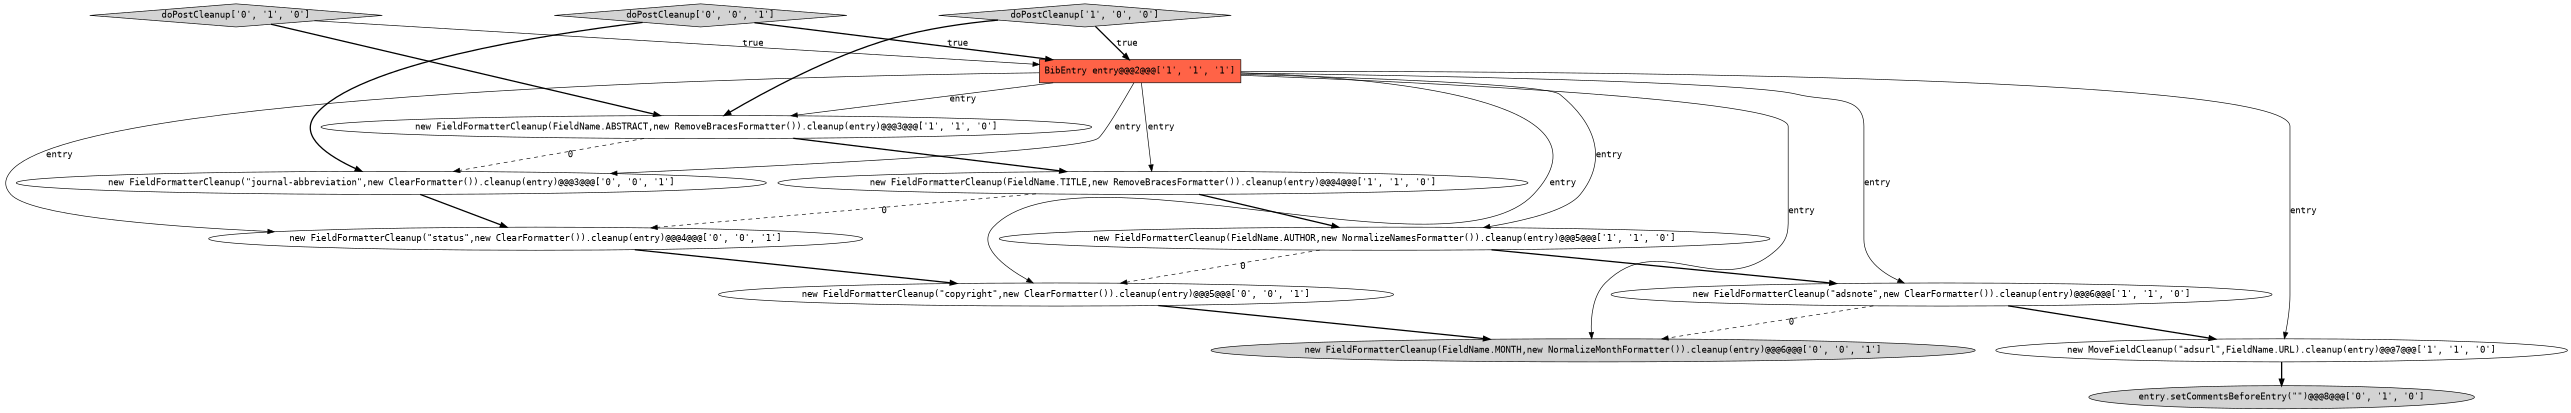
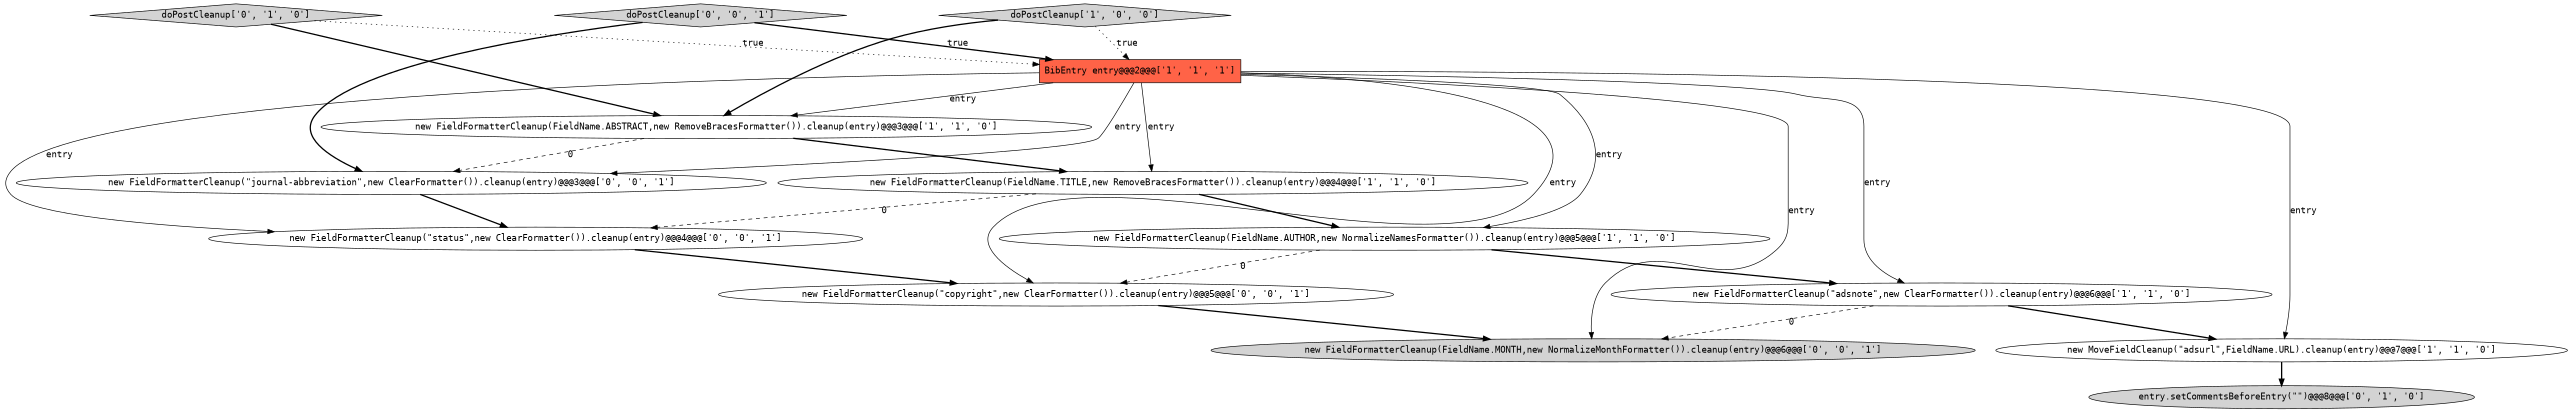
(1110, 41) -> (1110, 41)
(674, 42) -> (674, 42)
